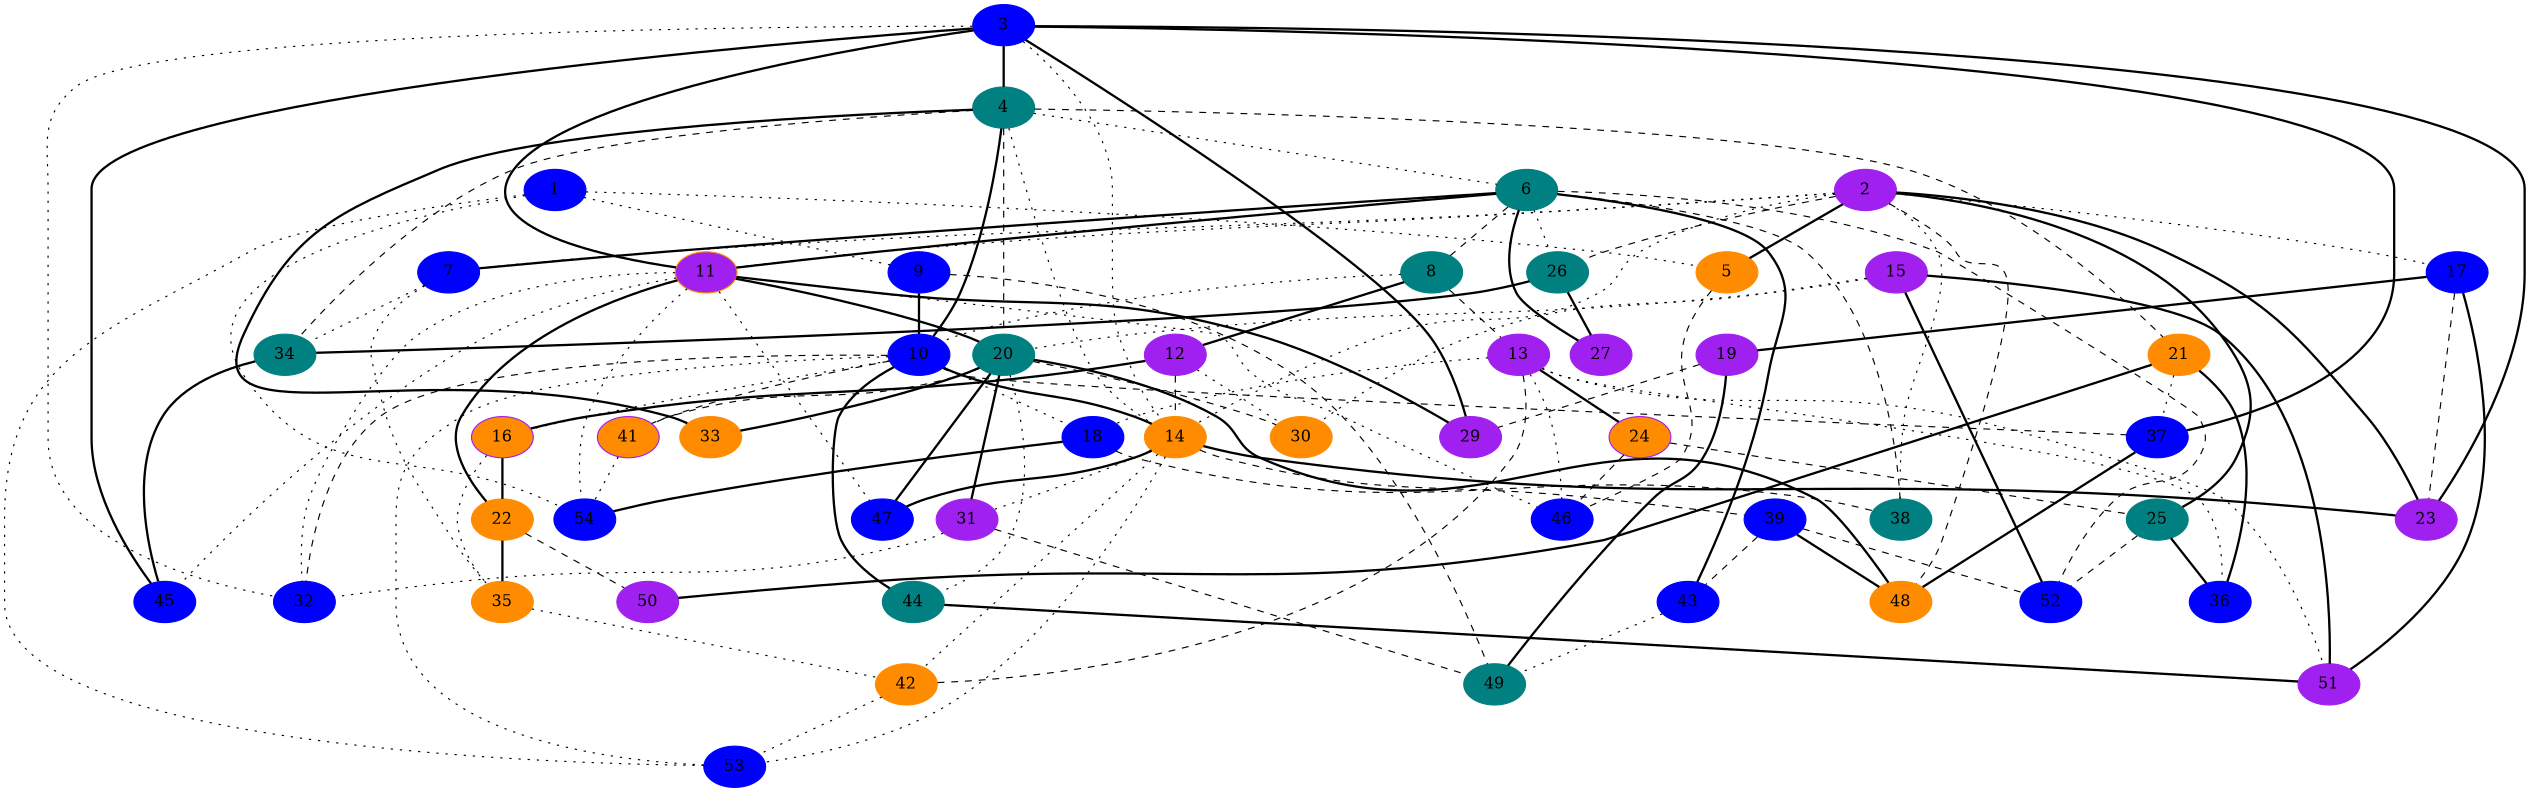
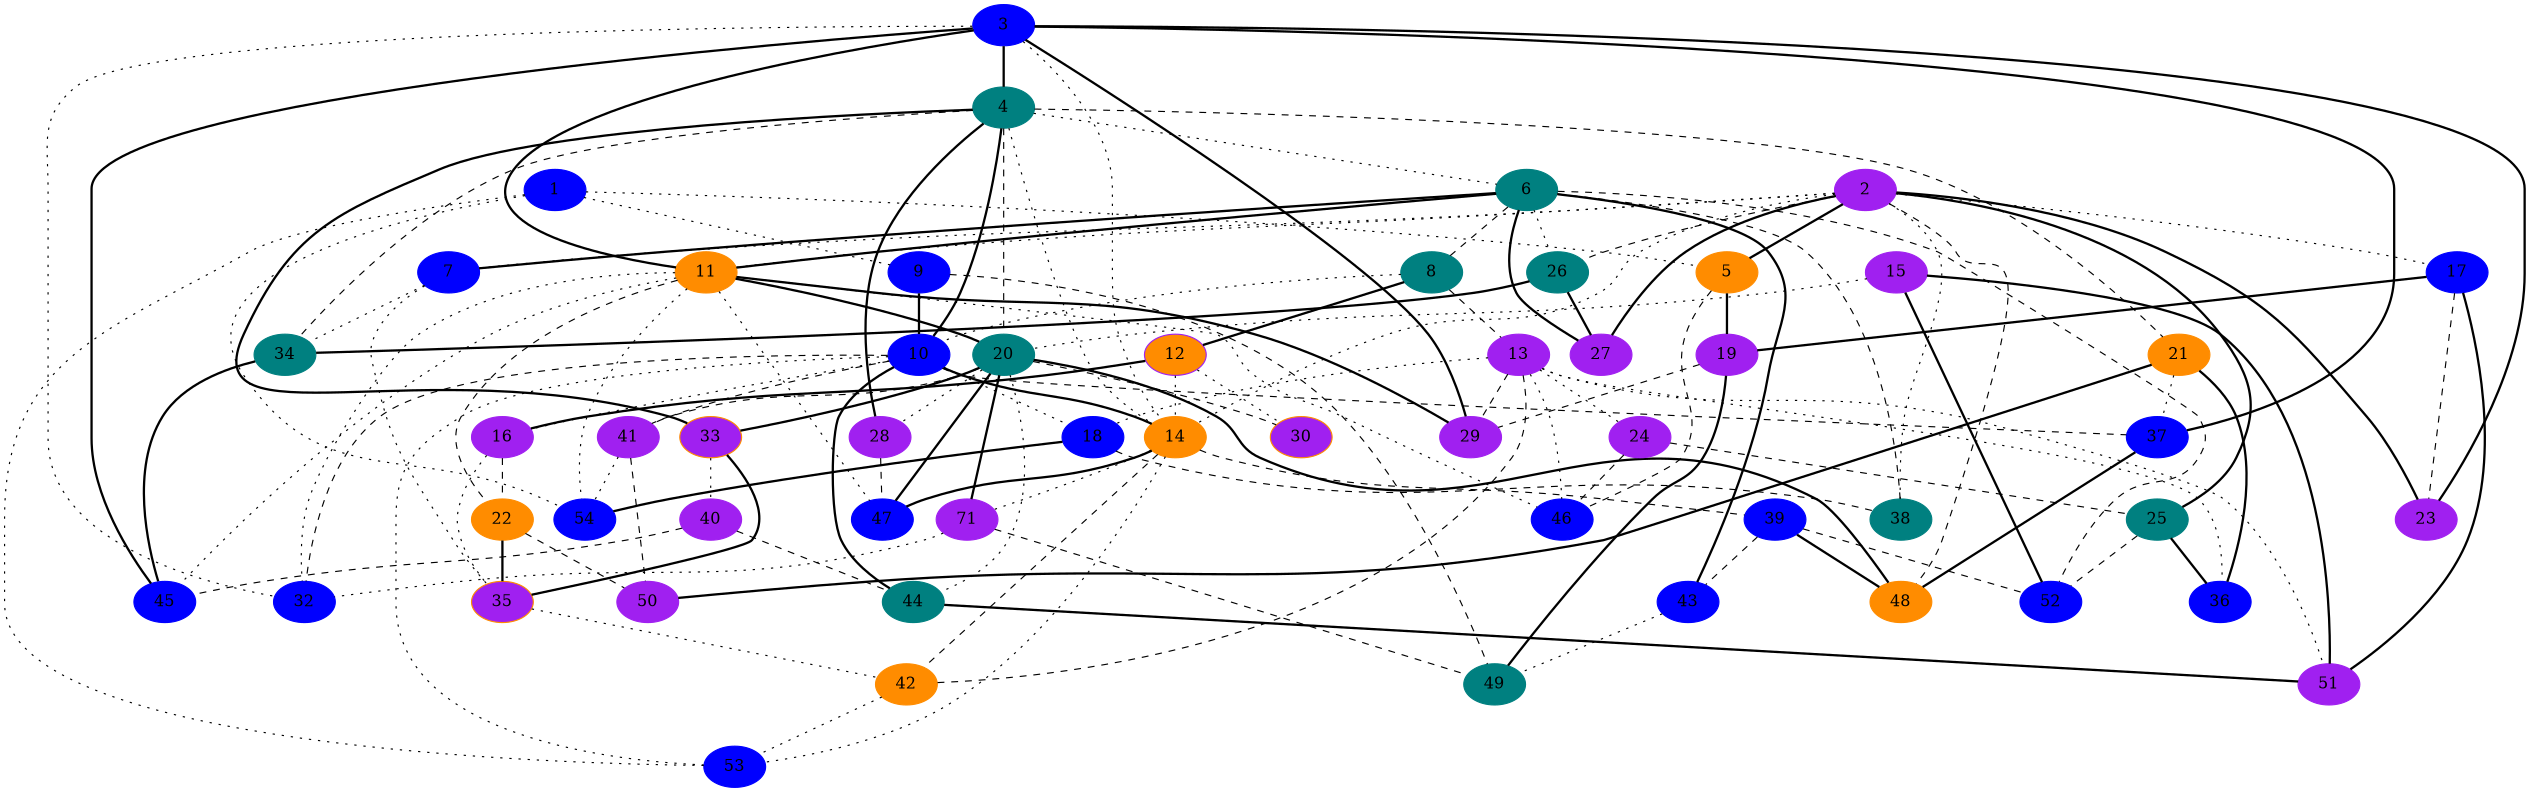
none -> (1707, 239)
(706, 272) -> (706, 272)
none -> (1727, 314)
(1484, 332) -> none
(517, 355) -> (517, 355)
(1175, 355) -> (1175, 355)
(1577, 395) -> (1577, 395)
(1175, 396) -> (1175, 396)
none -> (1495, 396)
(502, 437) -> (502, 437)
(628, 437) -> (628, 437)
(711, 437) -> (711, 437)
none -> (880, 437)
(1301, 437) -> (1301, 437)
(1640, 437) -> (1640, 437)
(502, 476) -> (502, 476)
(1829, 489) -> none
none -> (638, 520)
none -> (711, 520)
(967, 520) -> (967, 520)
none -> (689, 559)
(1041, 561) -> (1041, 561)
(502, 602) -> (502, 602)
